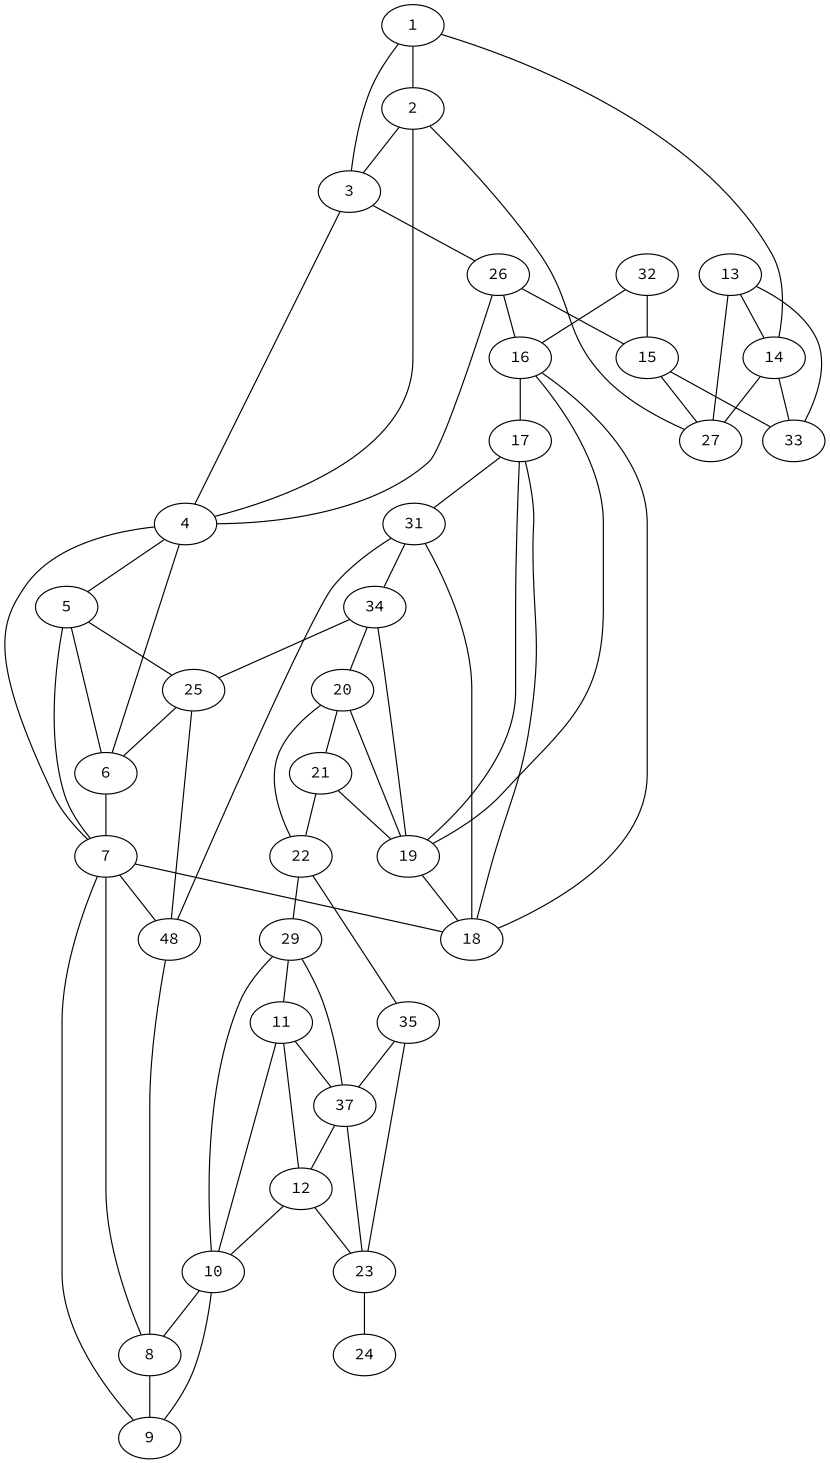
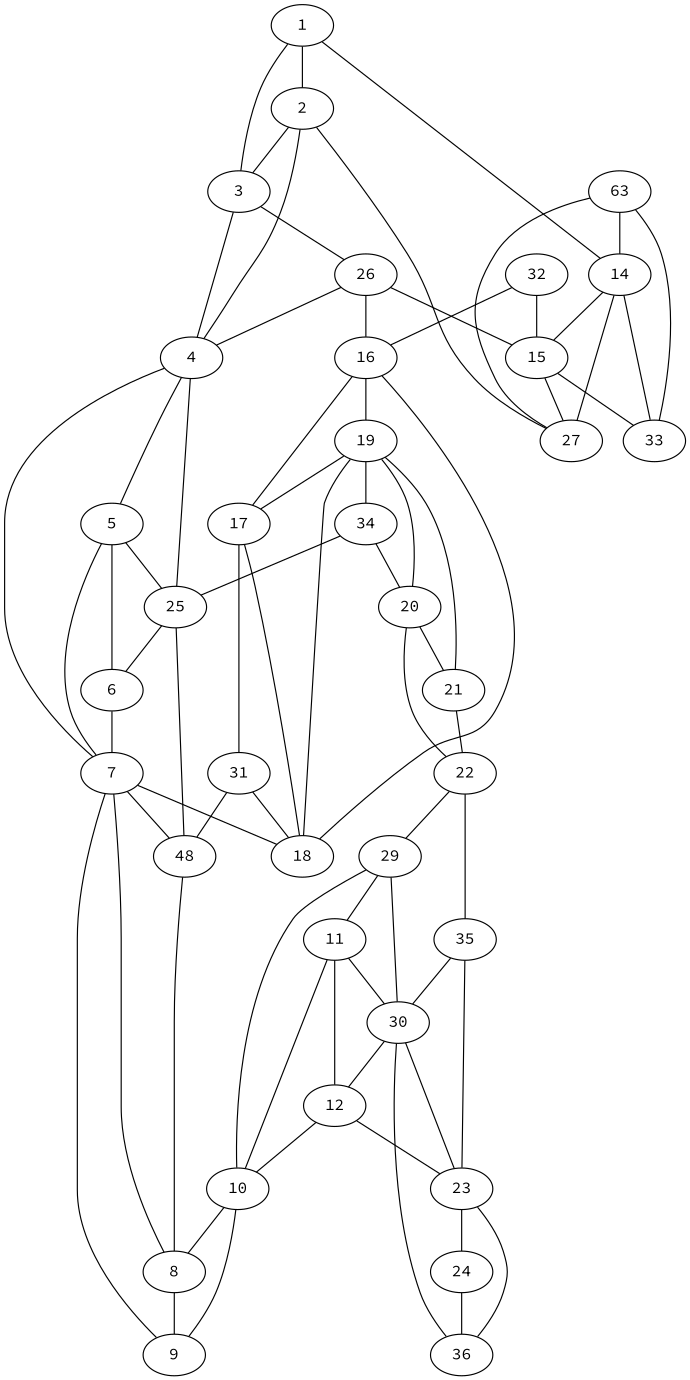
(730, 275) -> (620, 192)
none -> (578, 316)
(395, 565) -> none
(146, 649) -> (184, 482)
(345, 1106) -> (398, 1023)
none -> (462, 1355)
